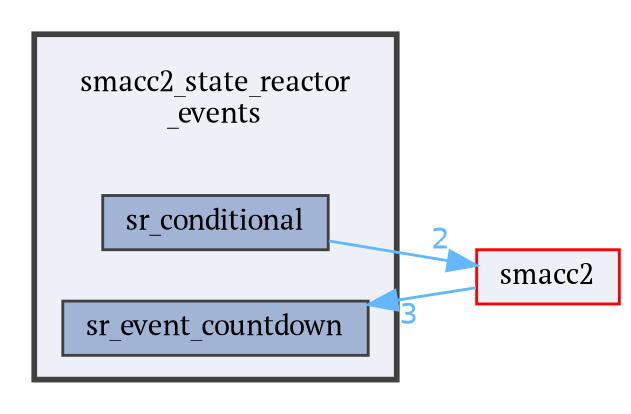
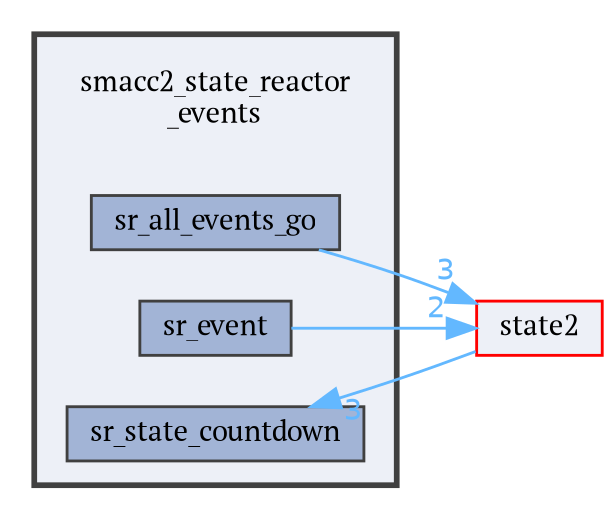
(215, 223) -> (215, 328)
none -> (215, 223)
(548, 277) -> (539, 328)
(215, 328) -> (215, 434)
